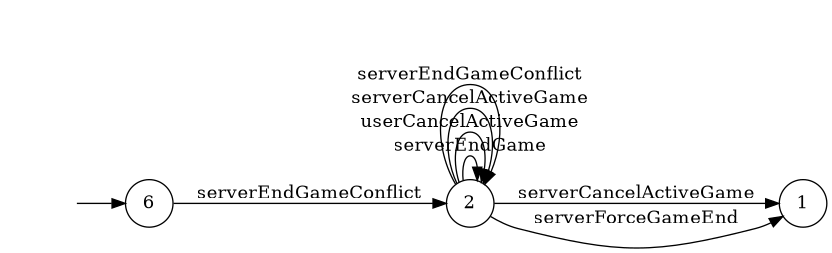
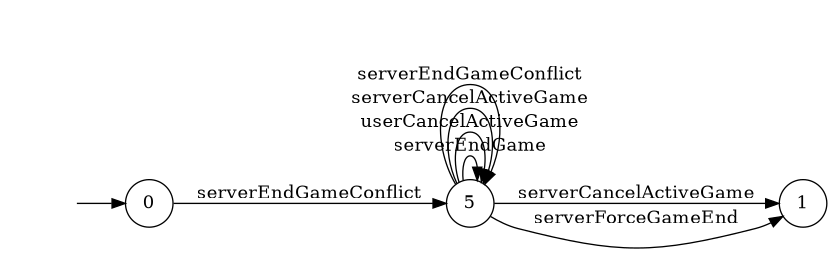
(149, 203) -> (149, 203)
(470, 203) -> (470, 203)
